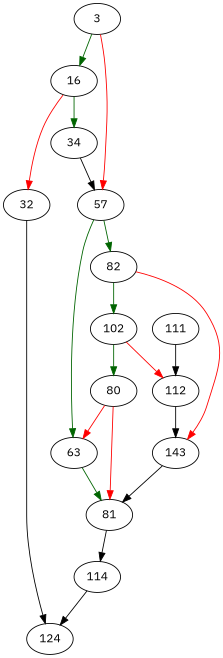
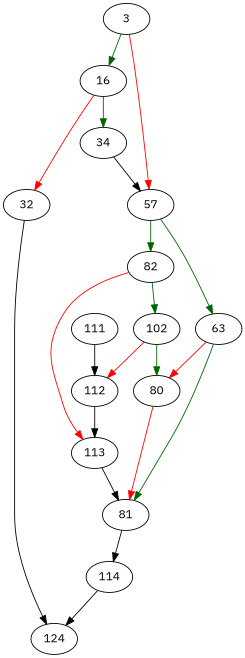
(96, 418) -> (191, 357)
(176, 453) -> (95, 453)
